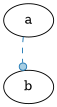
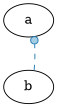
(22, 50) -> (35, 57)
